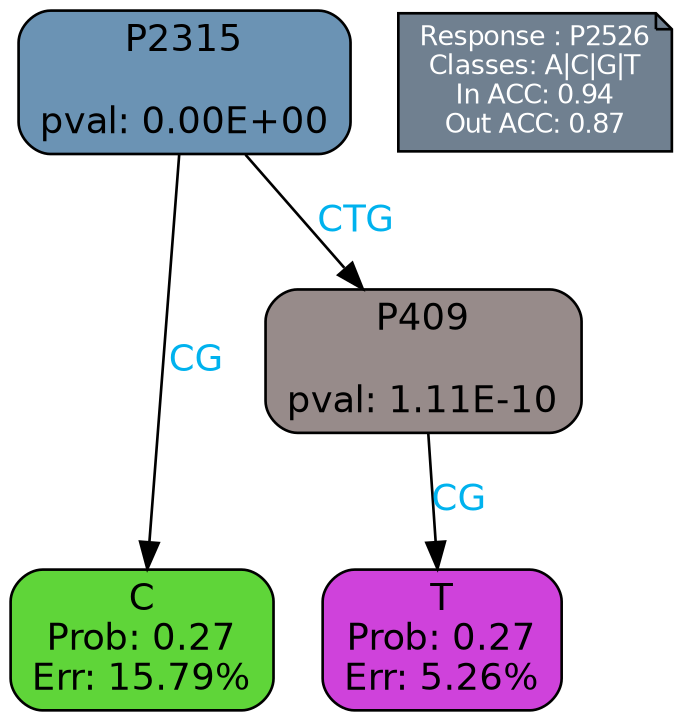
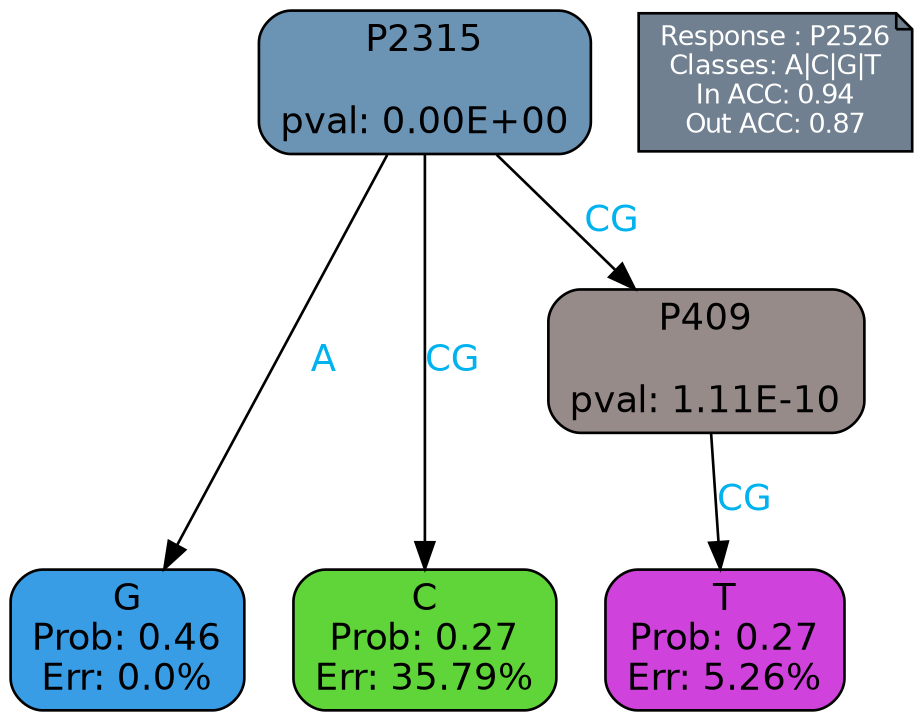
(356, 222) -> (612, 222)
none -> (127, 640)
(142, 640) -> (425, 640)
